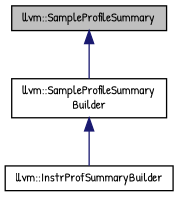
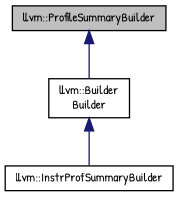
(89, 18) -> (89, 18)
(89, 98) -> (89, 98)
